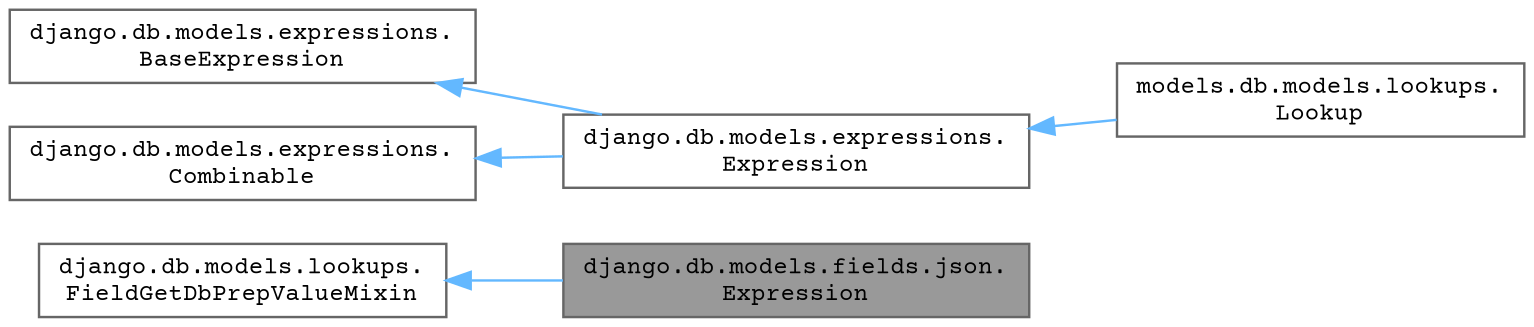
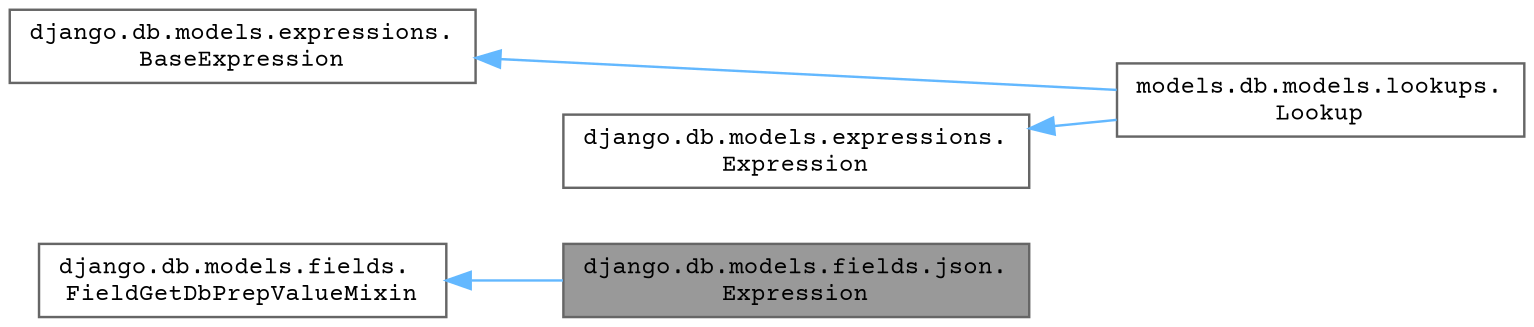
(532, 101) -> (809, 75)
(243, 163) -> none
(243, 280) -> (243, 280)
